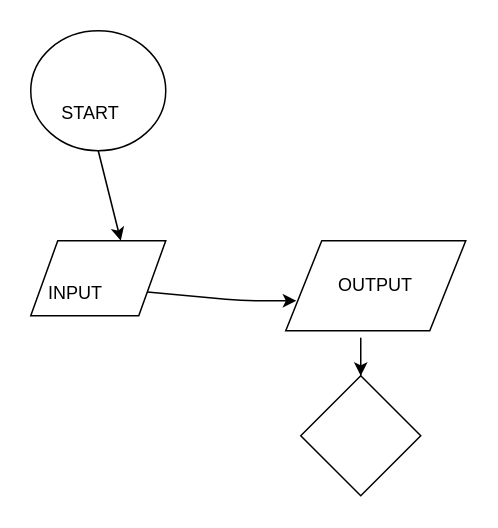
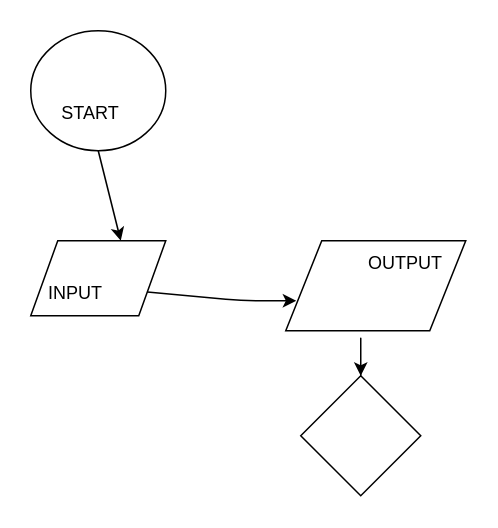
(376, 286) -> (406, 263)
